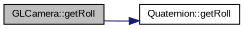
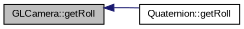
(117, 21) -> (127, 8)
